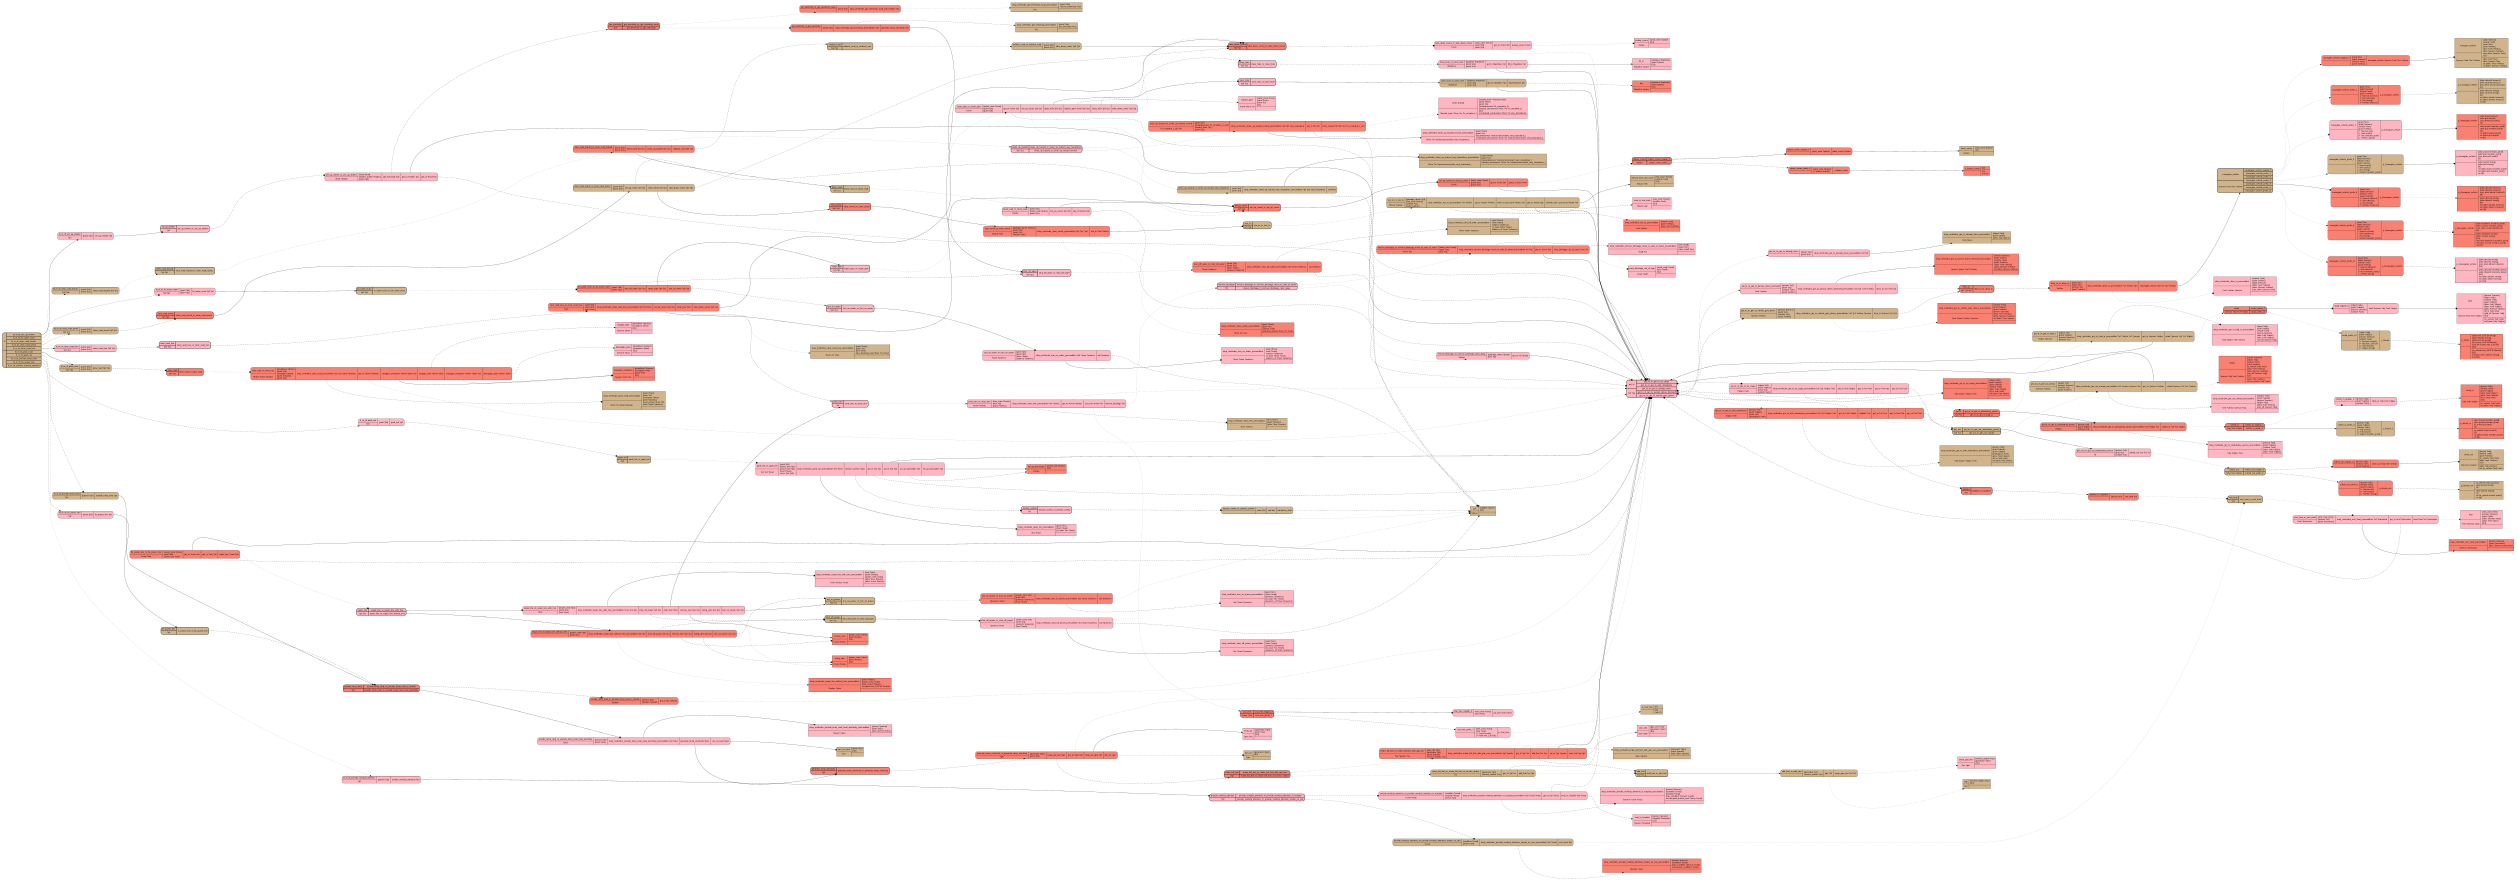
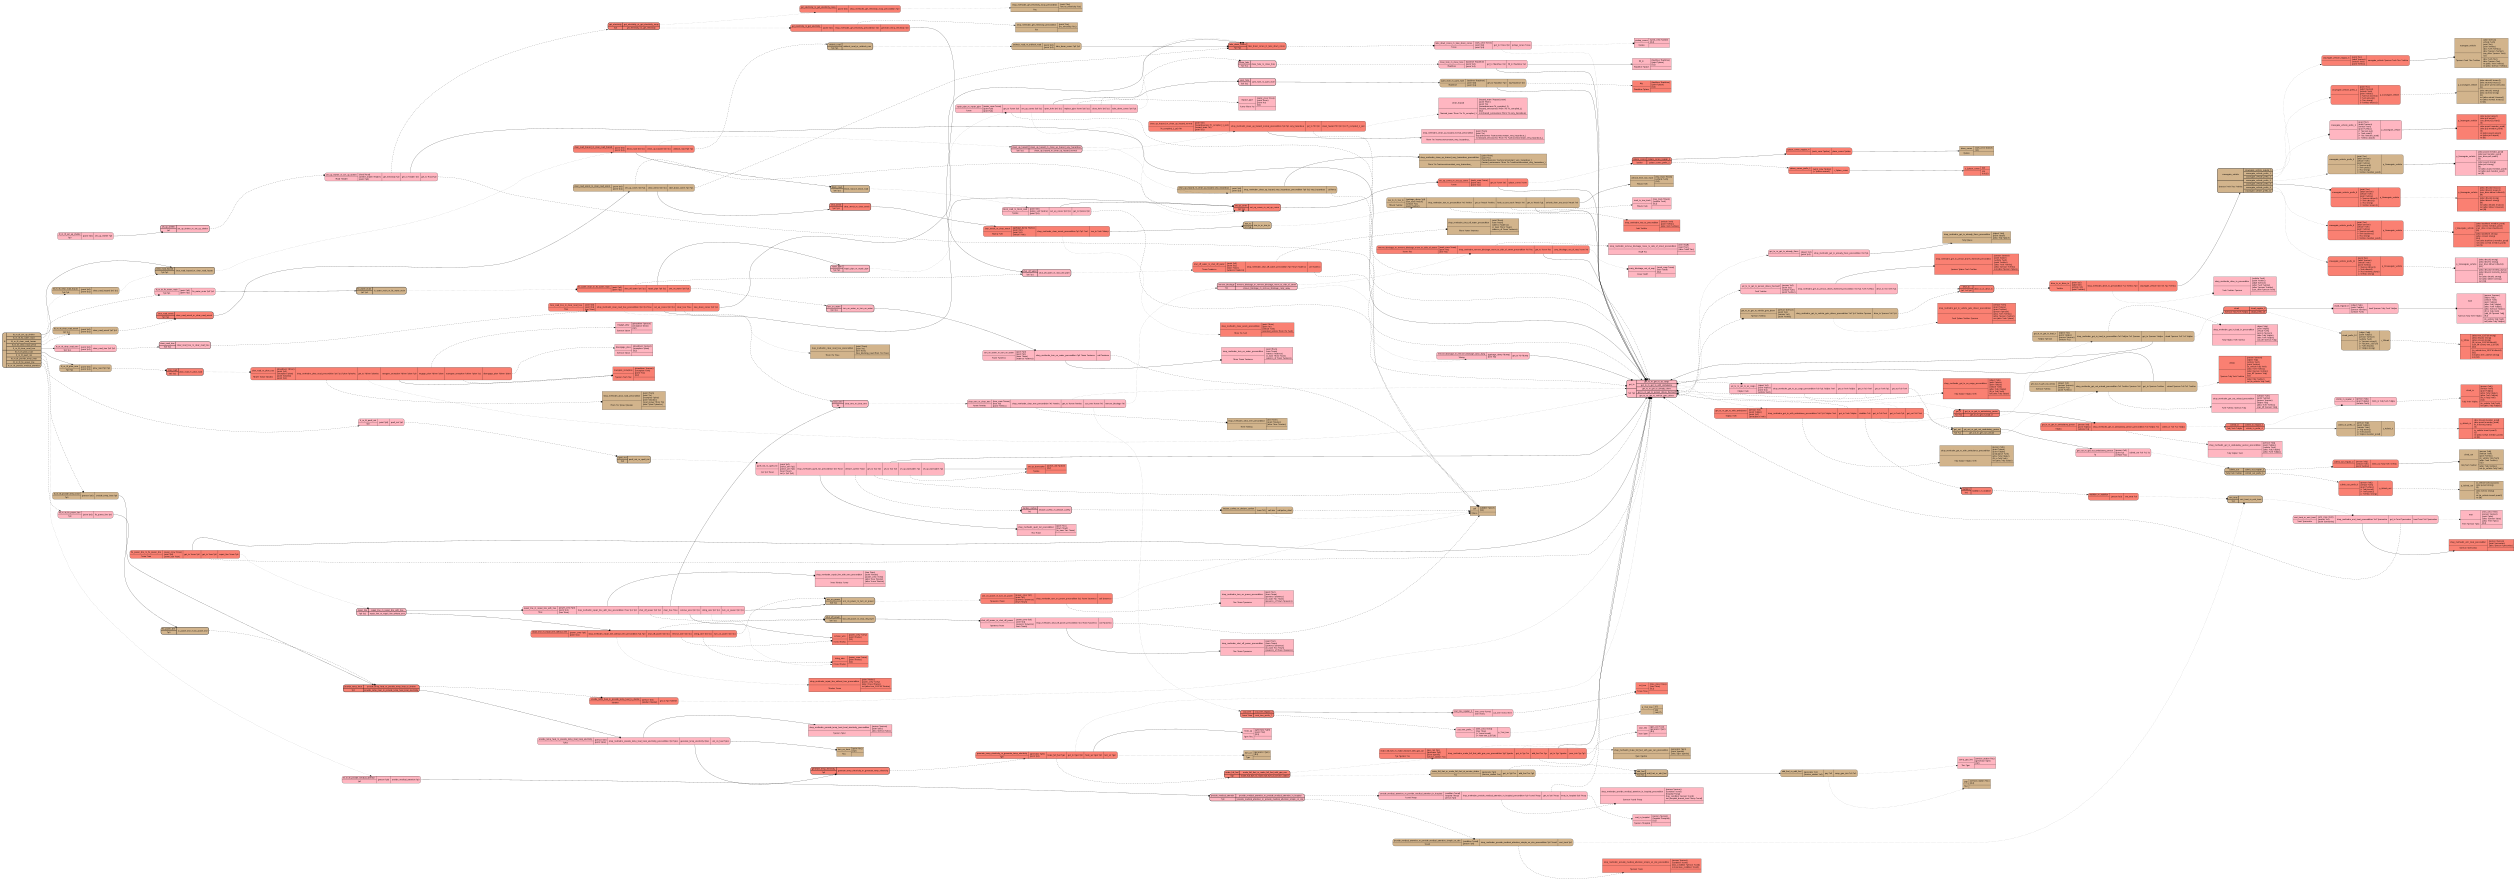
(49, 283) -> (79, 267)
none -> (1652, 688)
